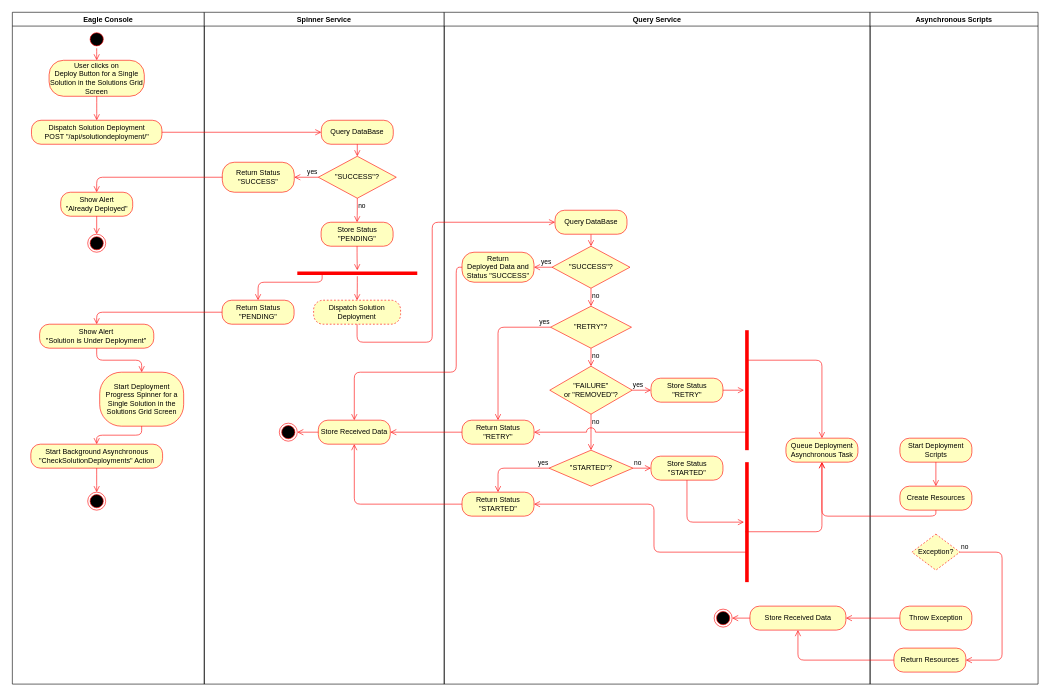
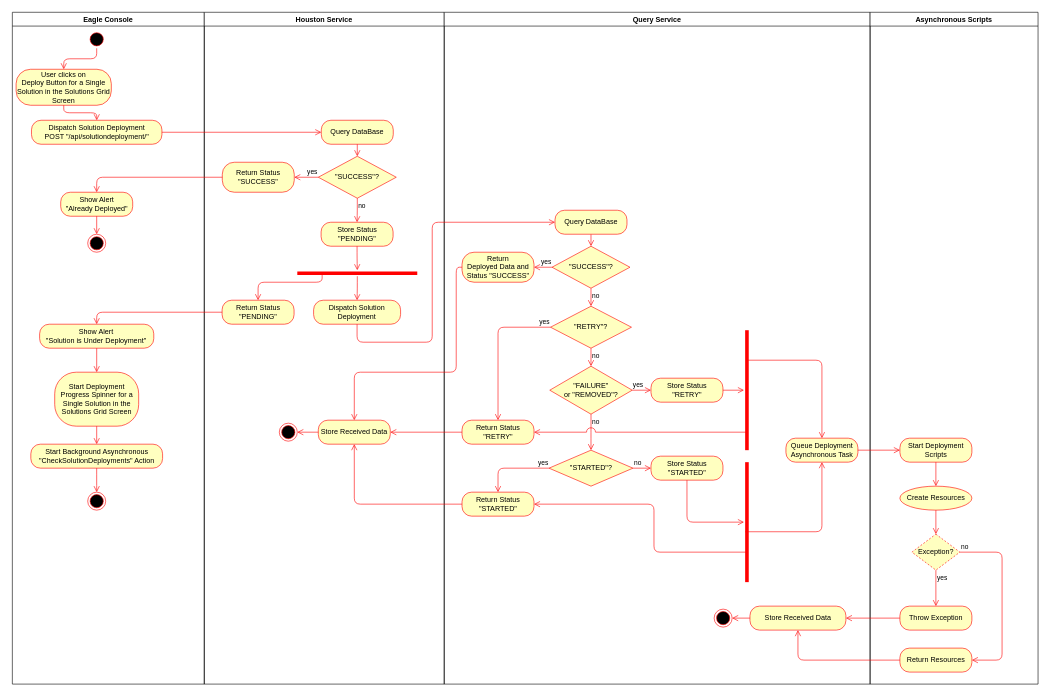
(324, 20) -> (324, 20)
(97, 78) -> (64, 87)
(357, 312) -> (357, 312)
(142, 399) -> (97, 399)
none -> (878, 450)
(936, 498) -> (936, 498)
(882, 516) -> (936, 523)
none -> (936, 578)
(930, 660) -> (936, 660)
